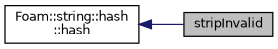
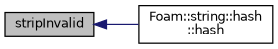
(168, 24) -> (123, 24)
